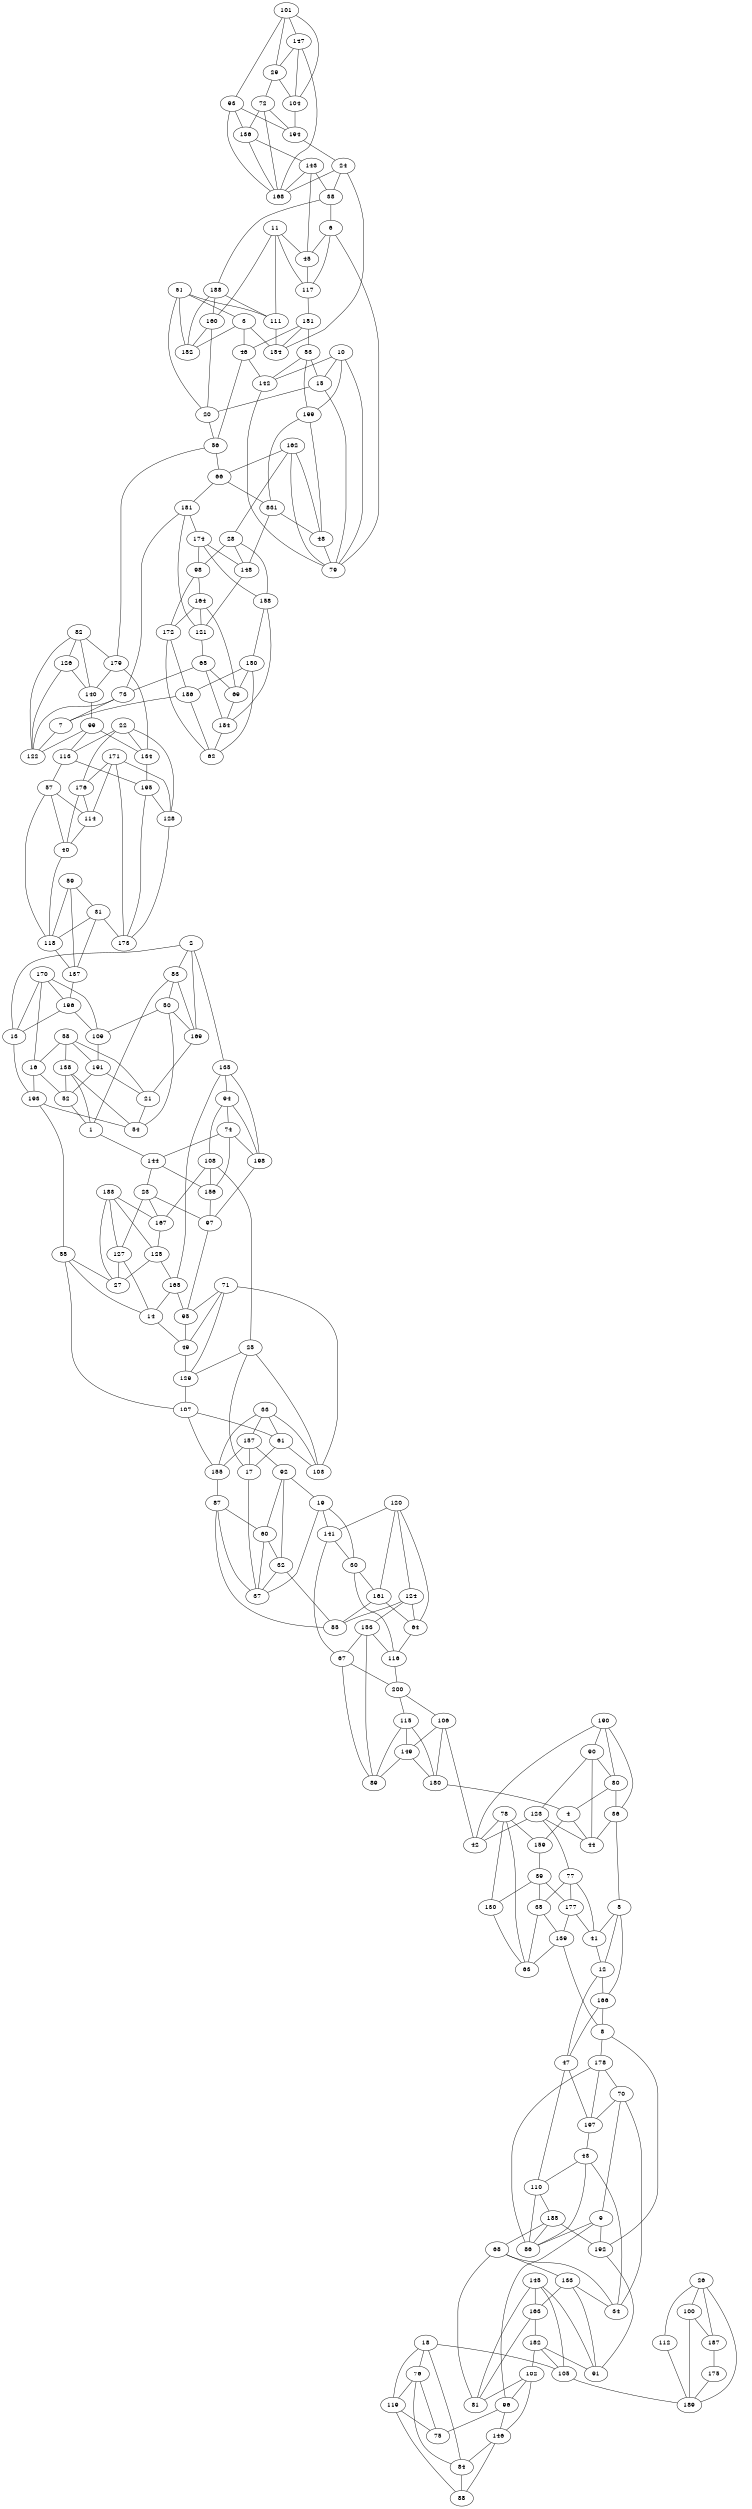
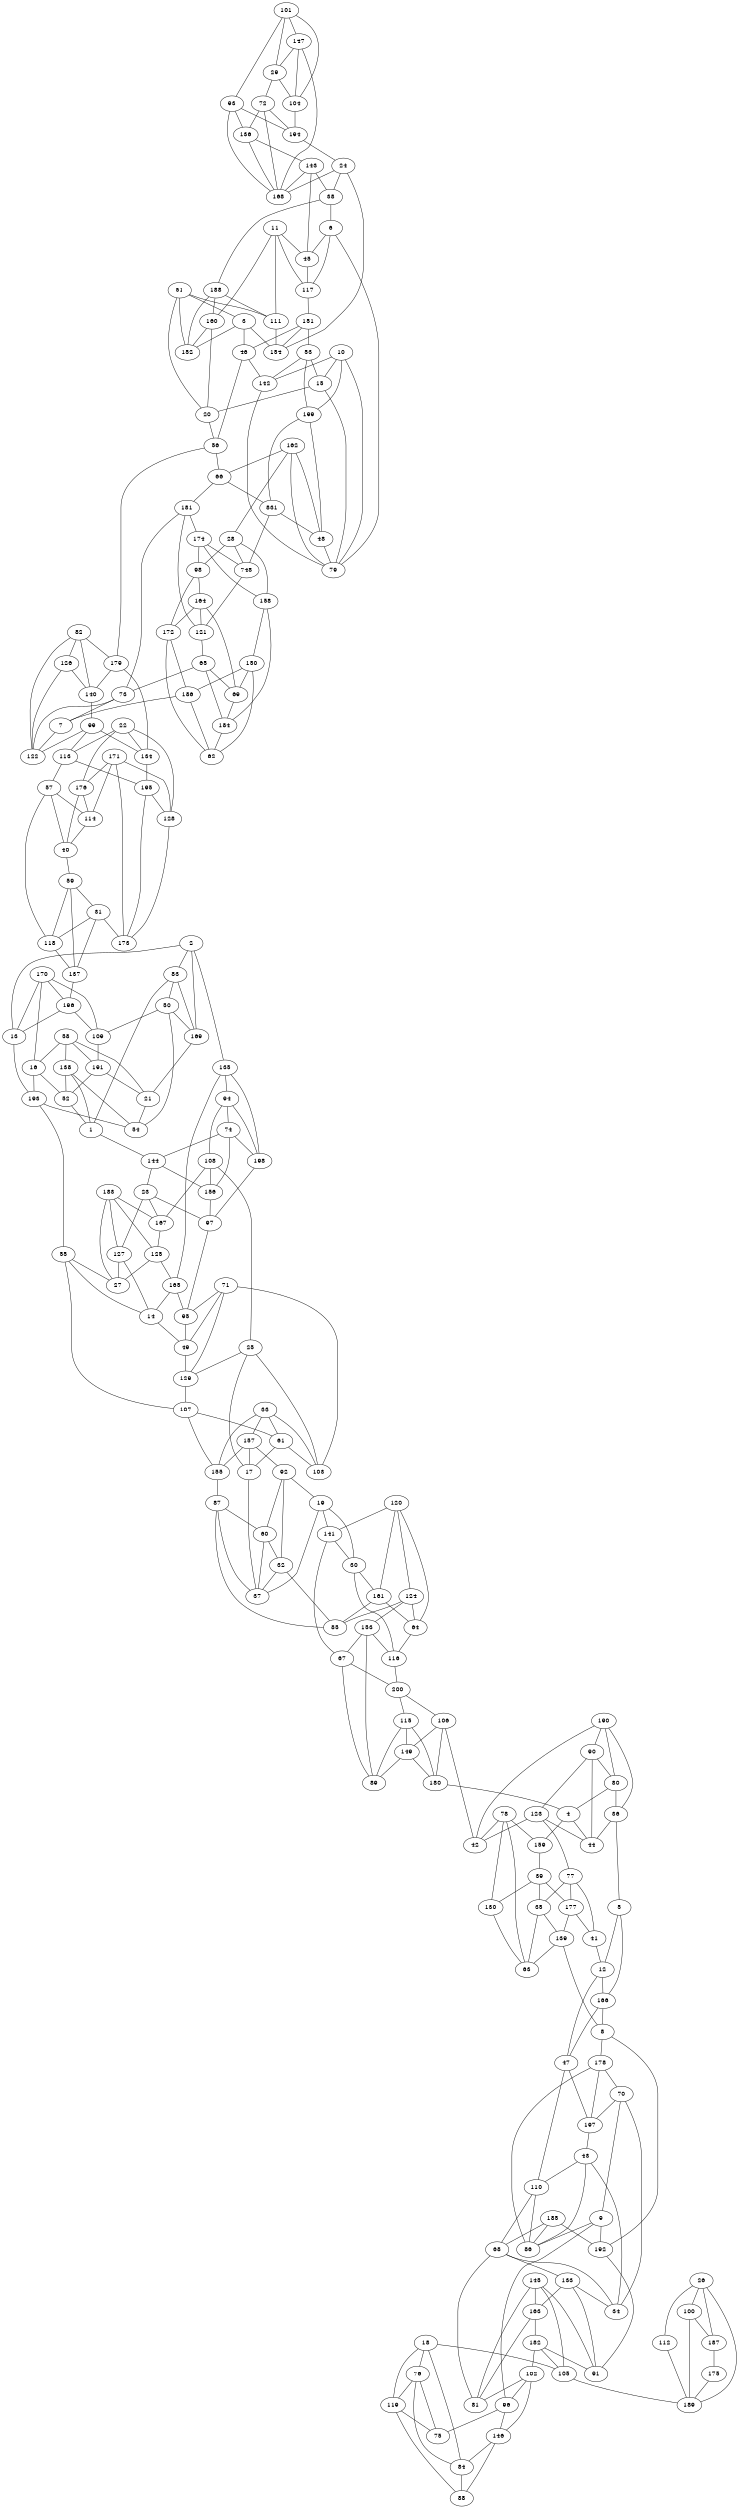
(247, 570) -> (247, 570)
(51, 896) -> (68, 866)
(607, 1923) -> none
(545, 2203) -> (519, 2215)
